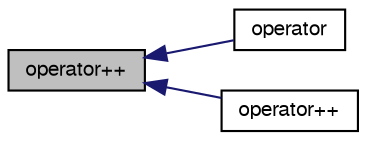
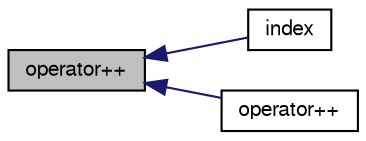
(290, 30) -> (290, 30)
